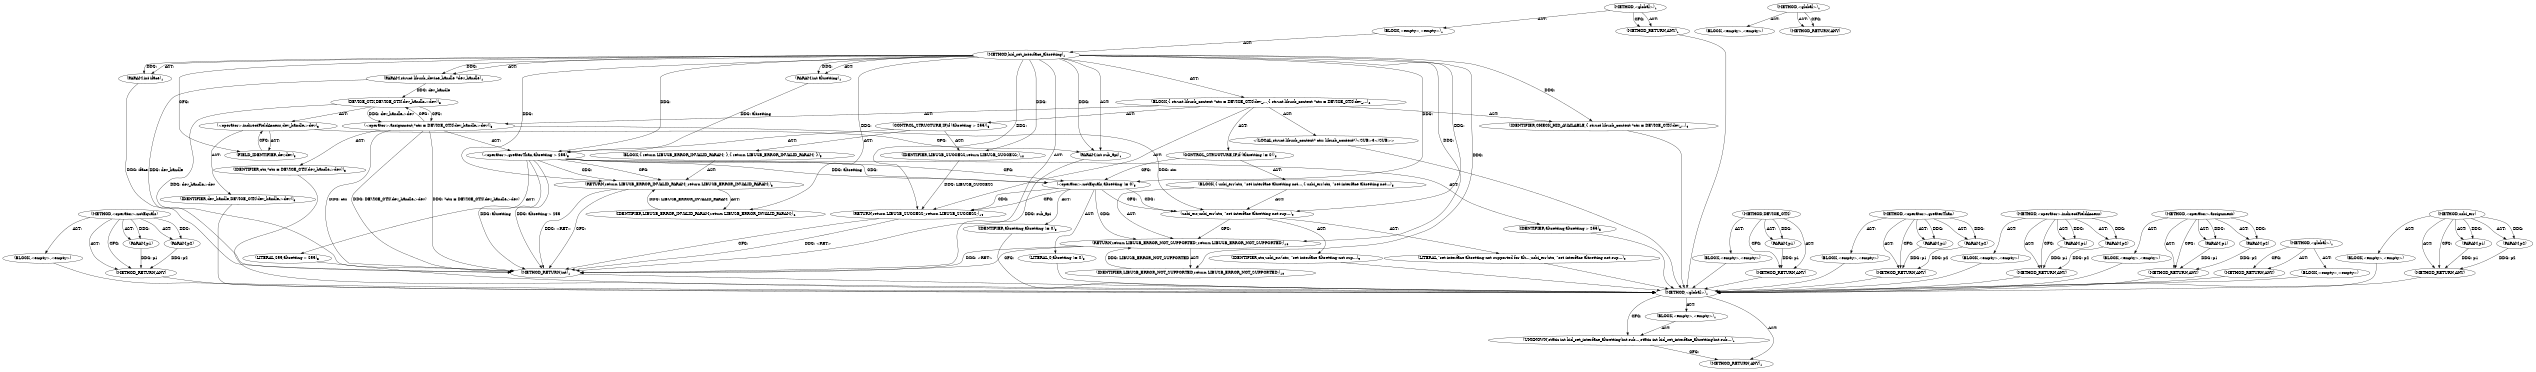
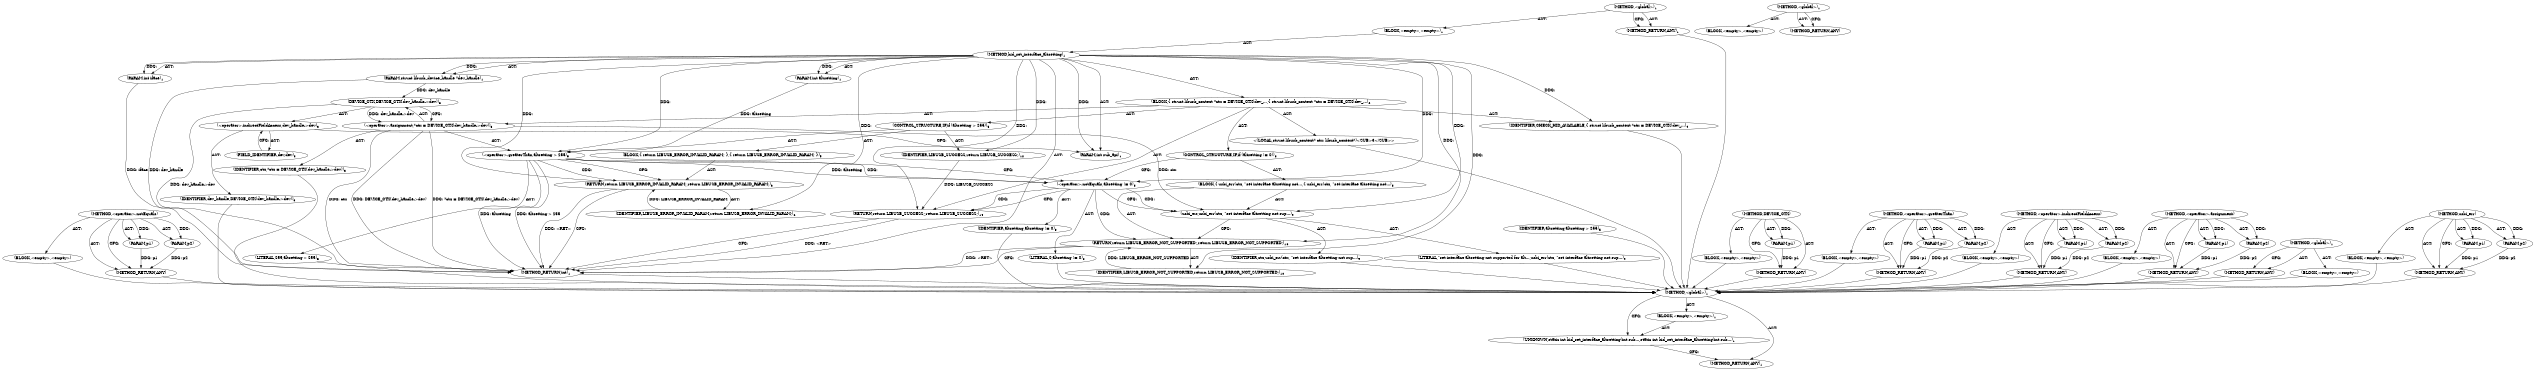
(473, 60) -> none
(424, 114) -> (424, 114)
(1056, 163) -> none
(879, 268) -> none
